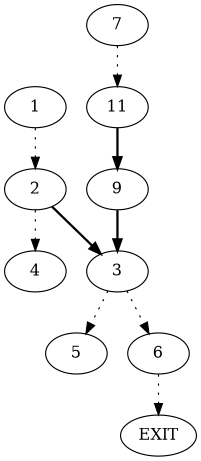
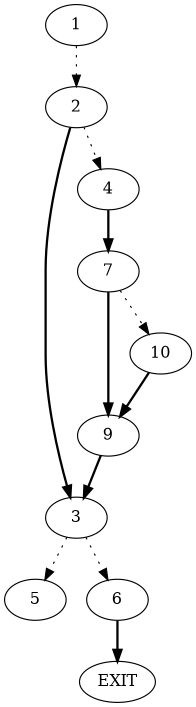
(117, 107) -> (161, 353)
none -> (108, 225)
none -> (108, 348)
(158, 389) -> (117, 635)
